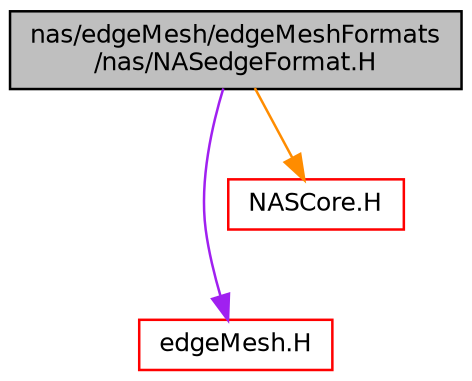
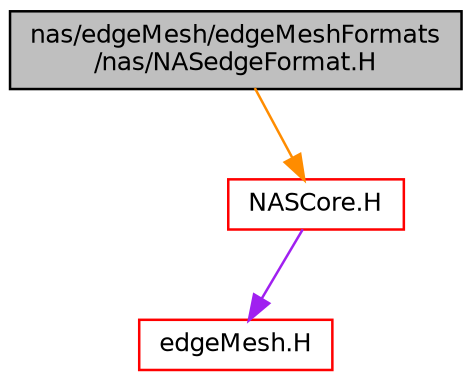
(204, 192) -> (282, 264)
